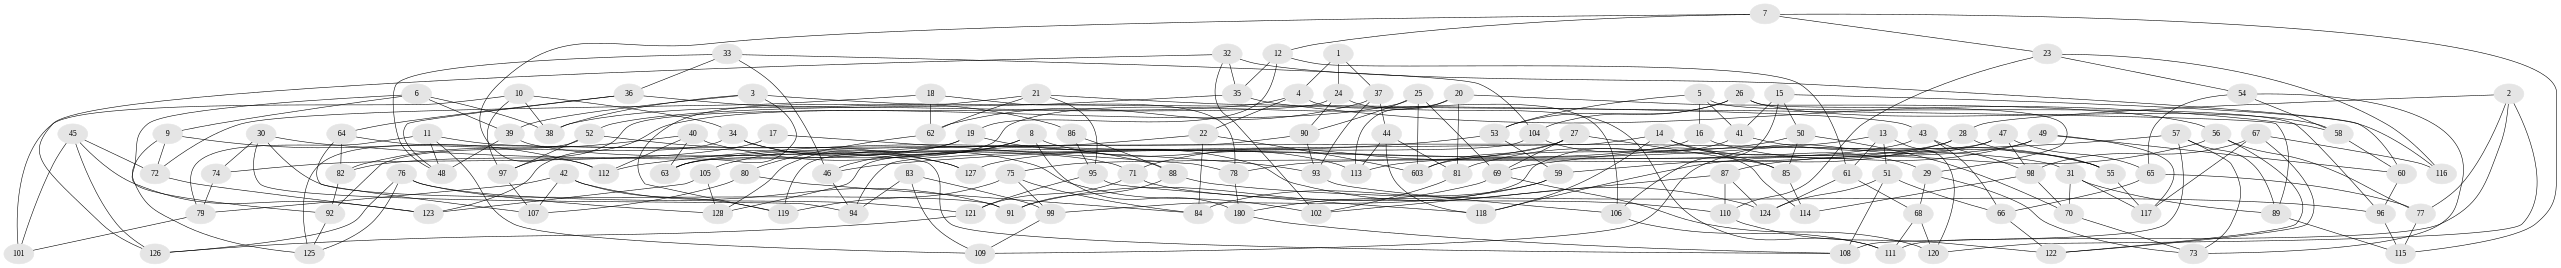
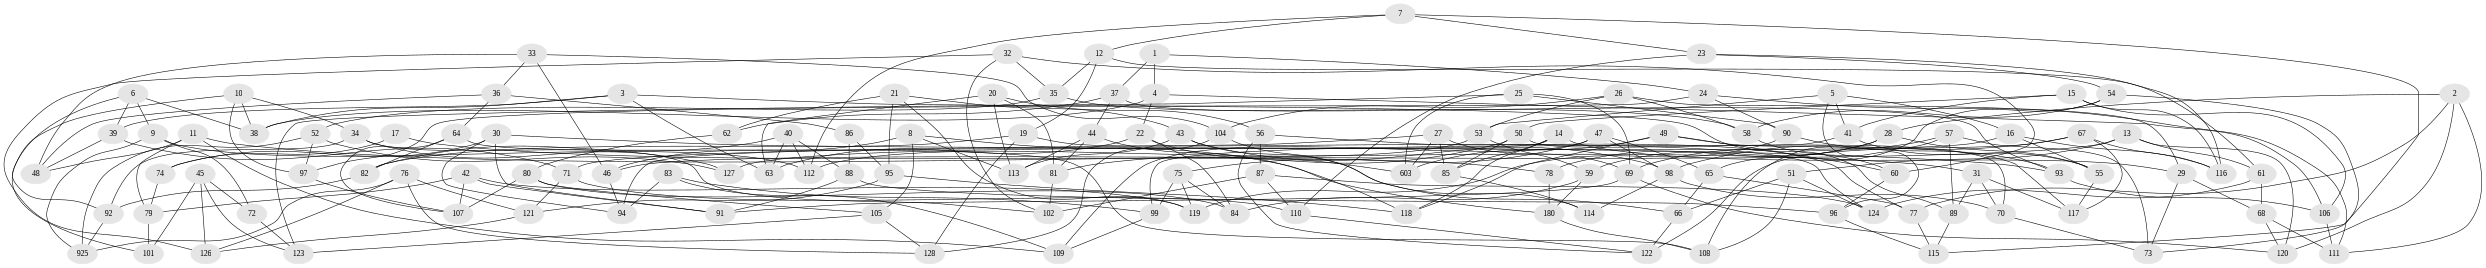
(931, 94) -> none
none -> (2113, 150)
none -> (772, 206)
(309, 254) -> (82, 254)
